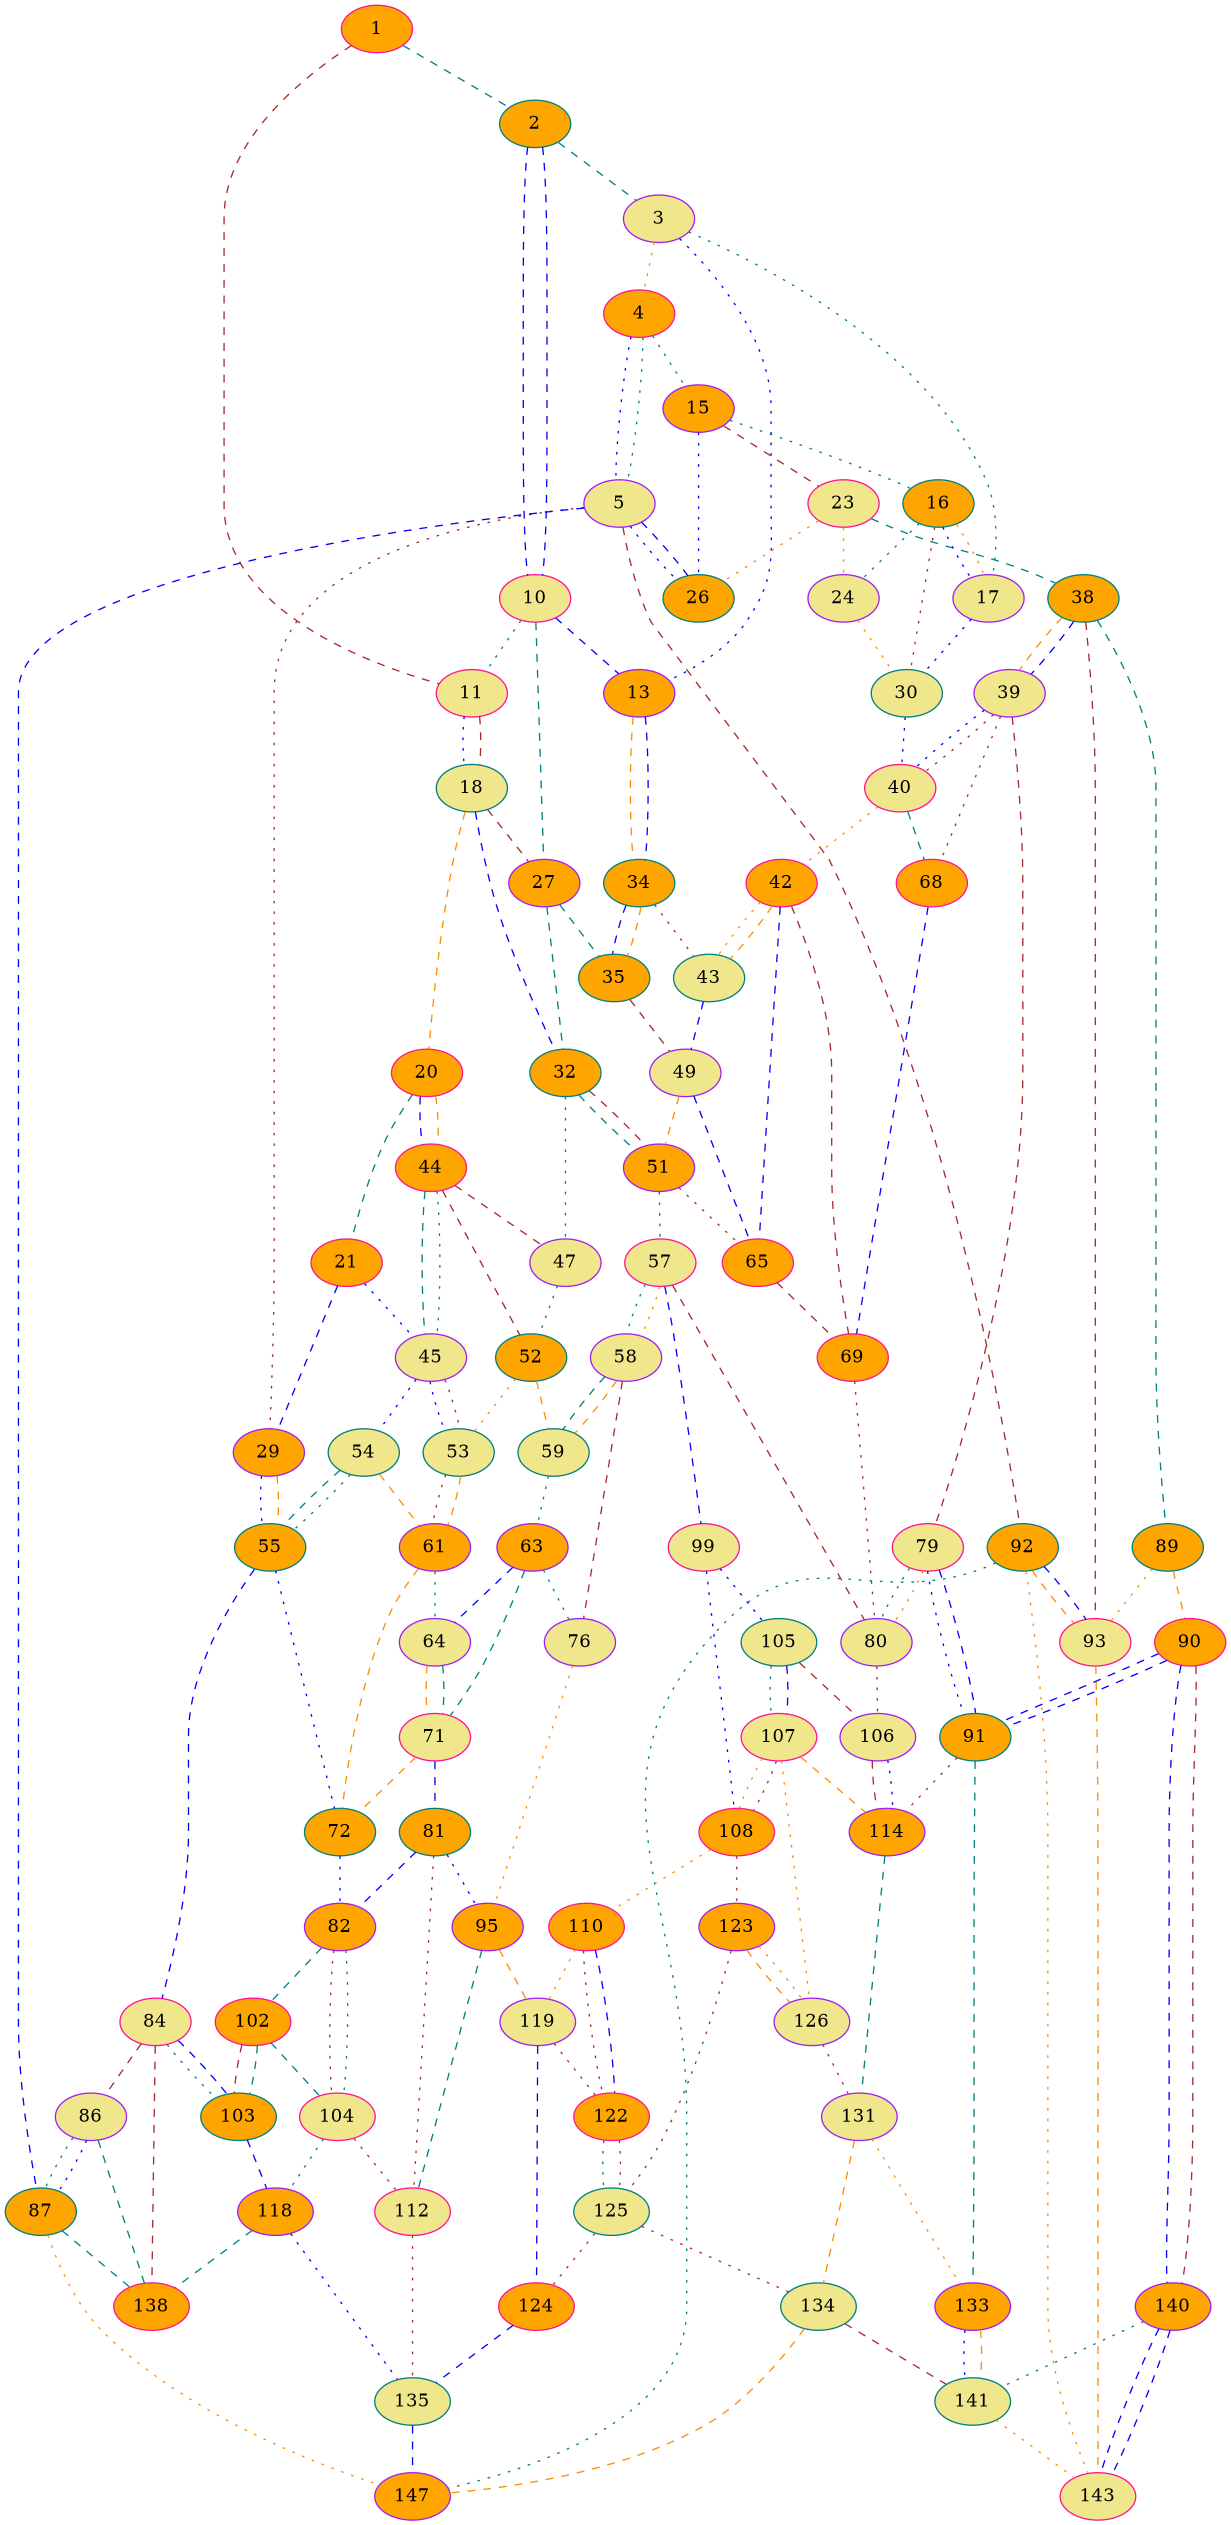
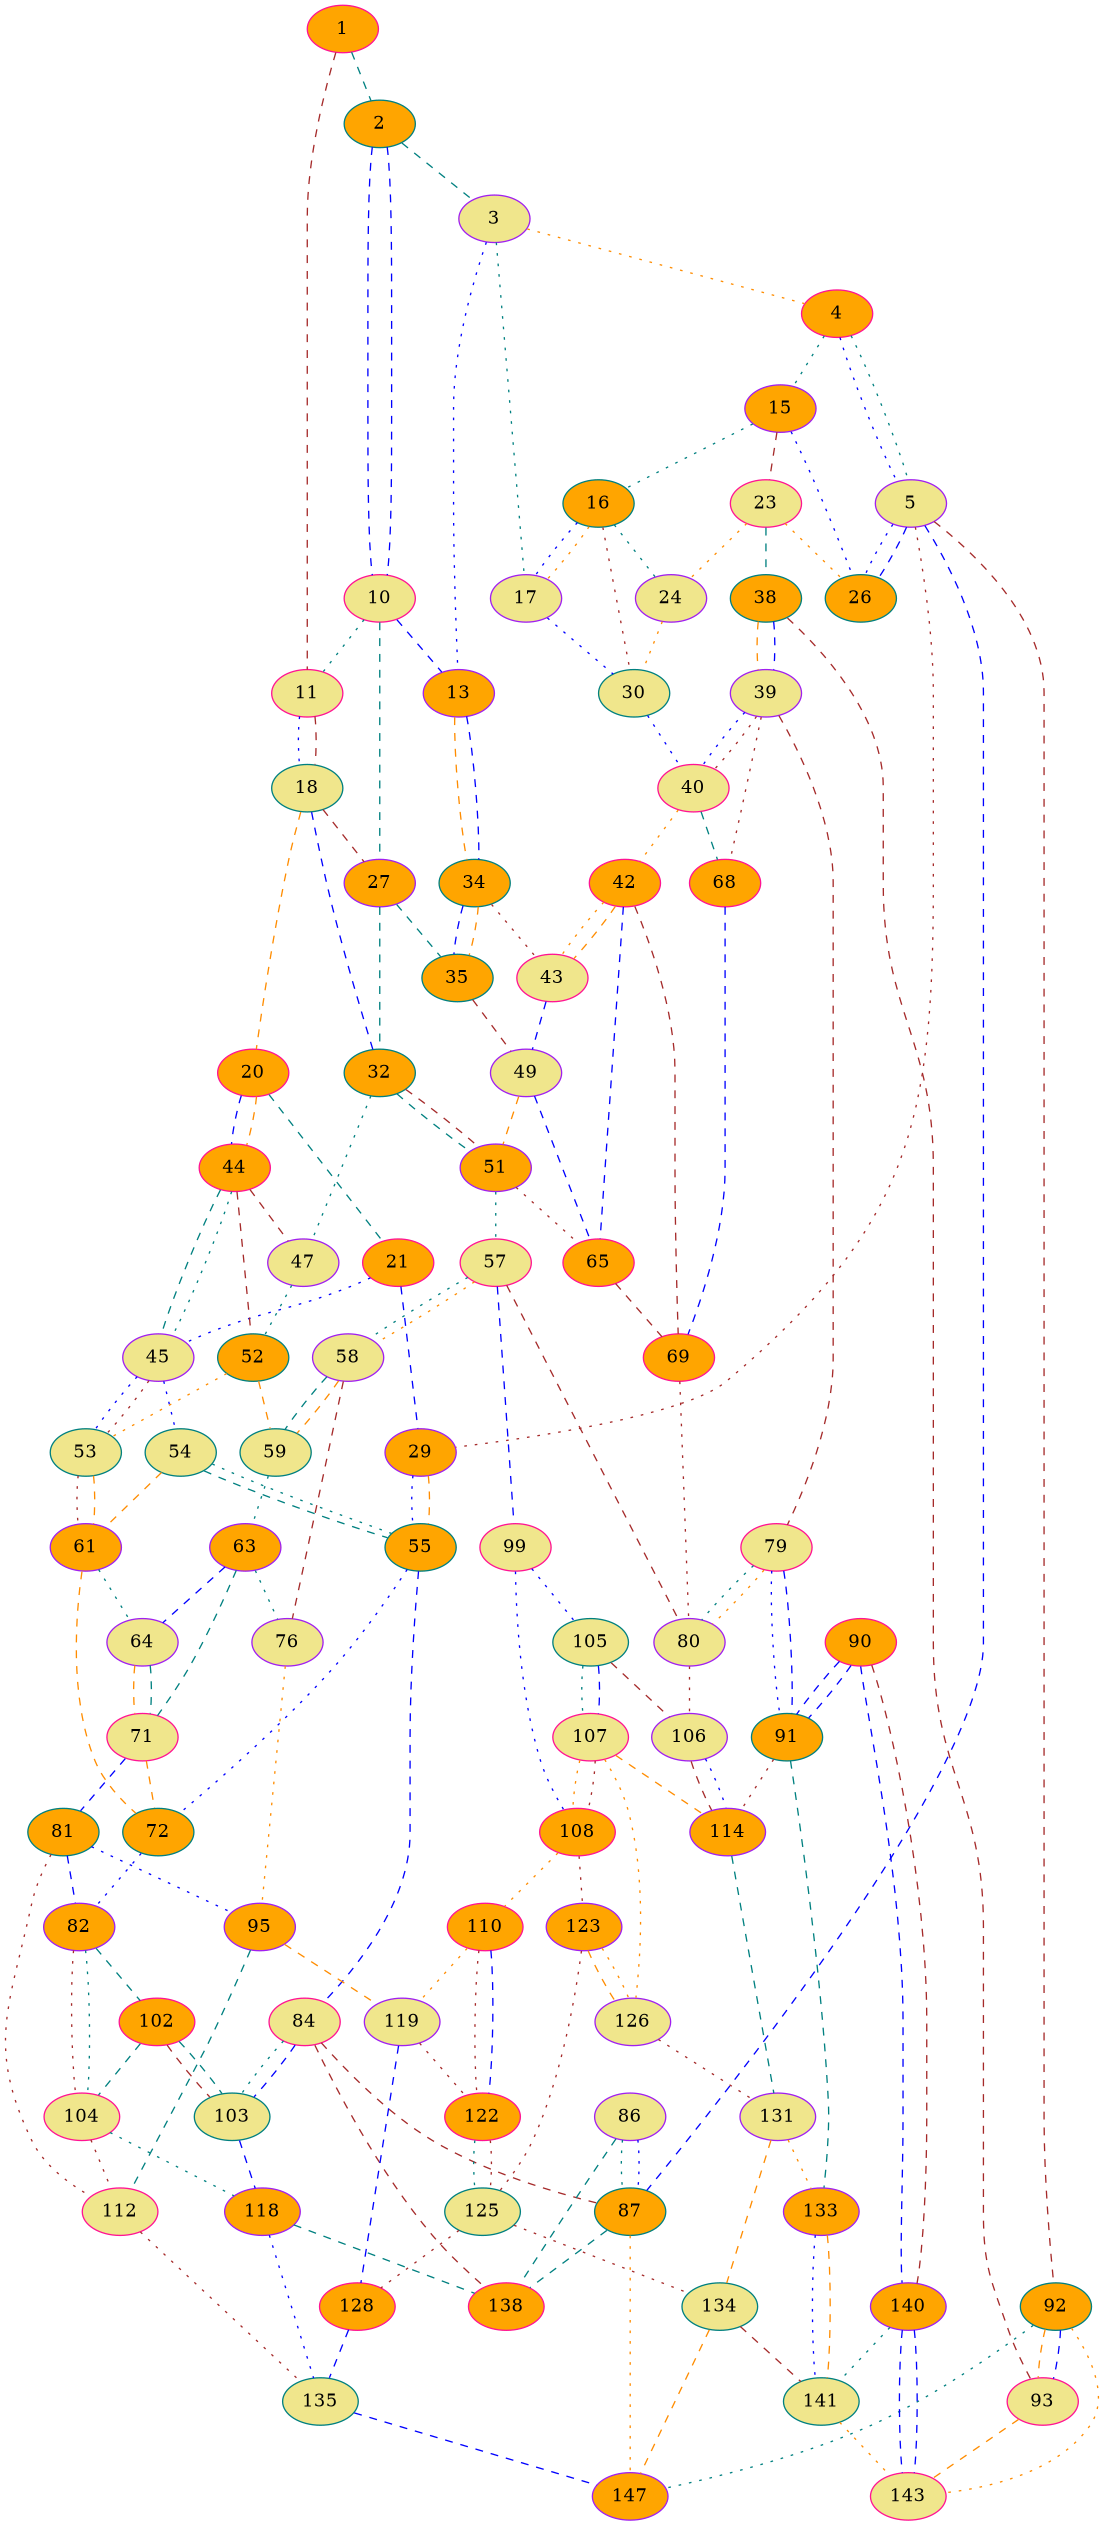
(709, 978) -> (552, 978)
(1168, 1547) -> none
(123, 2069) -> (445, 2147)
(239, 2117) -> (232, 2117)
(536, 2307) -> (357, 2307)
